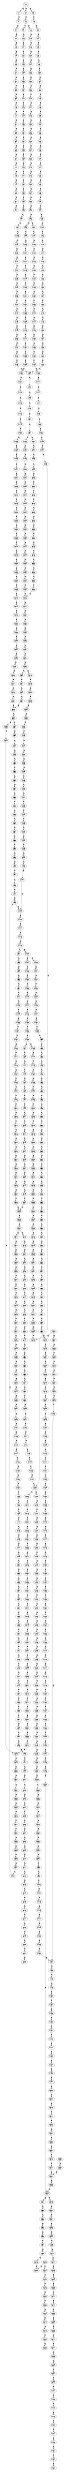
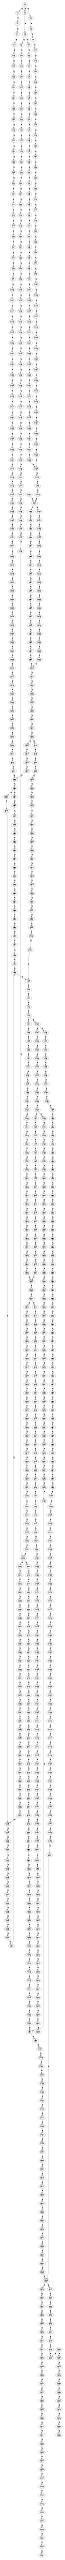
(28, 223) -> (13, 263)
(30, 413) -> (36, 498)
(45, 1337) -> (44, 1414)
(51, 2172) -> (42, 2242)
